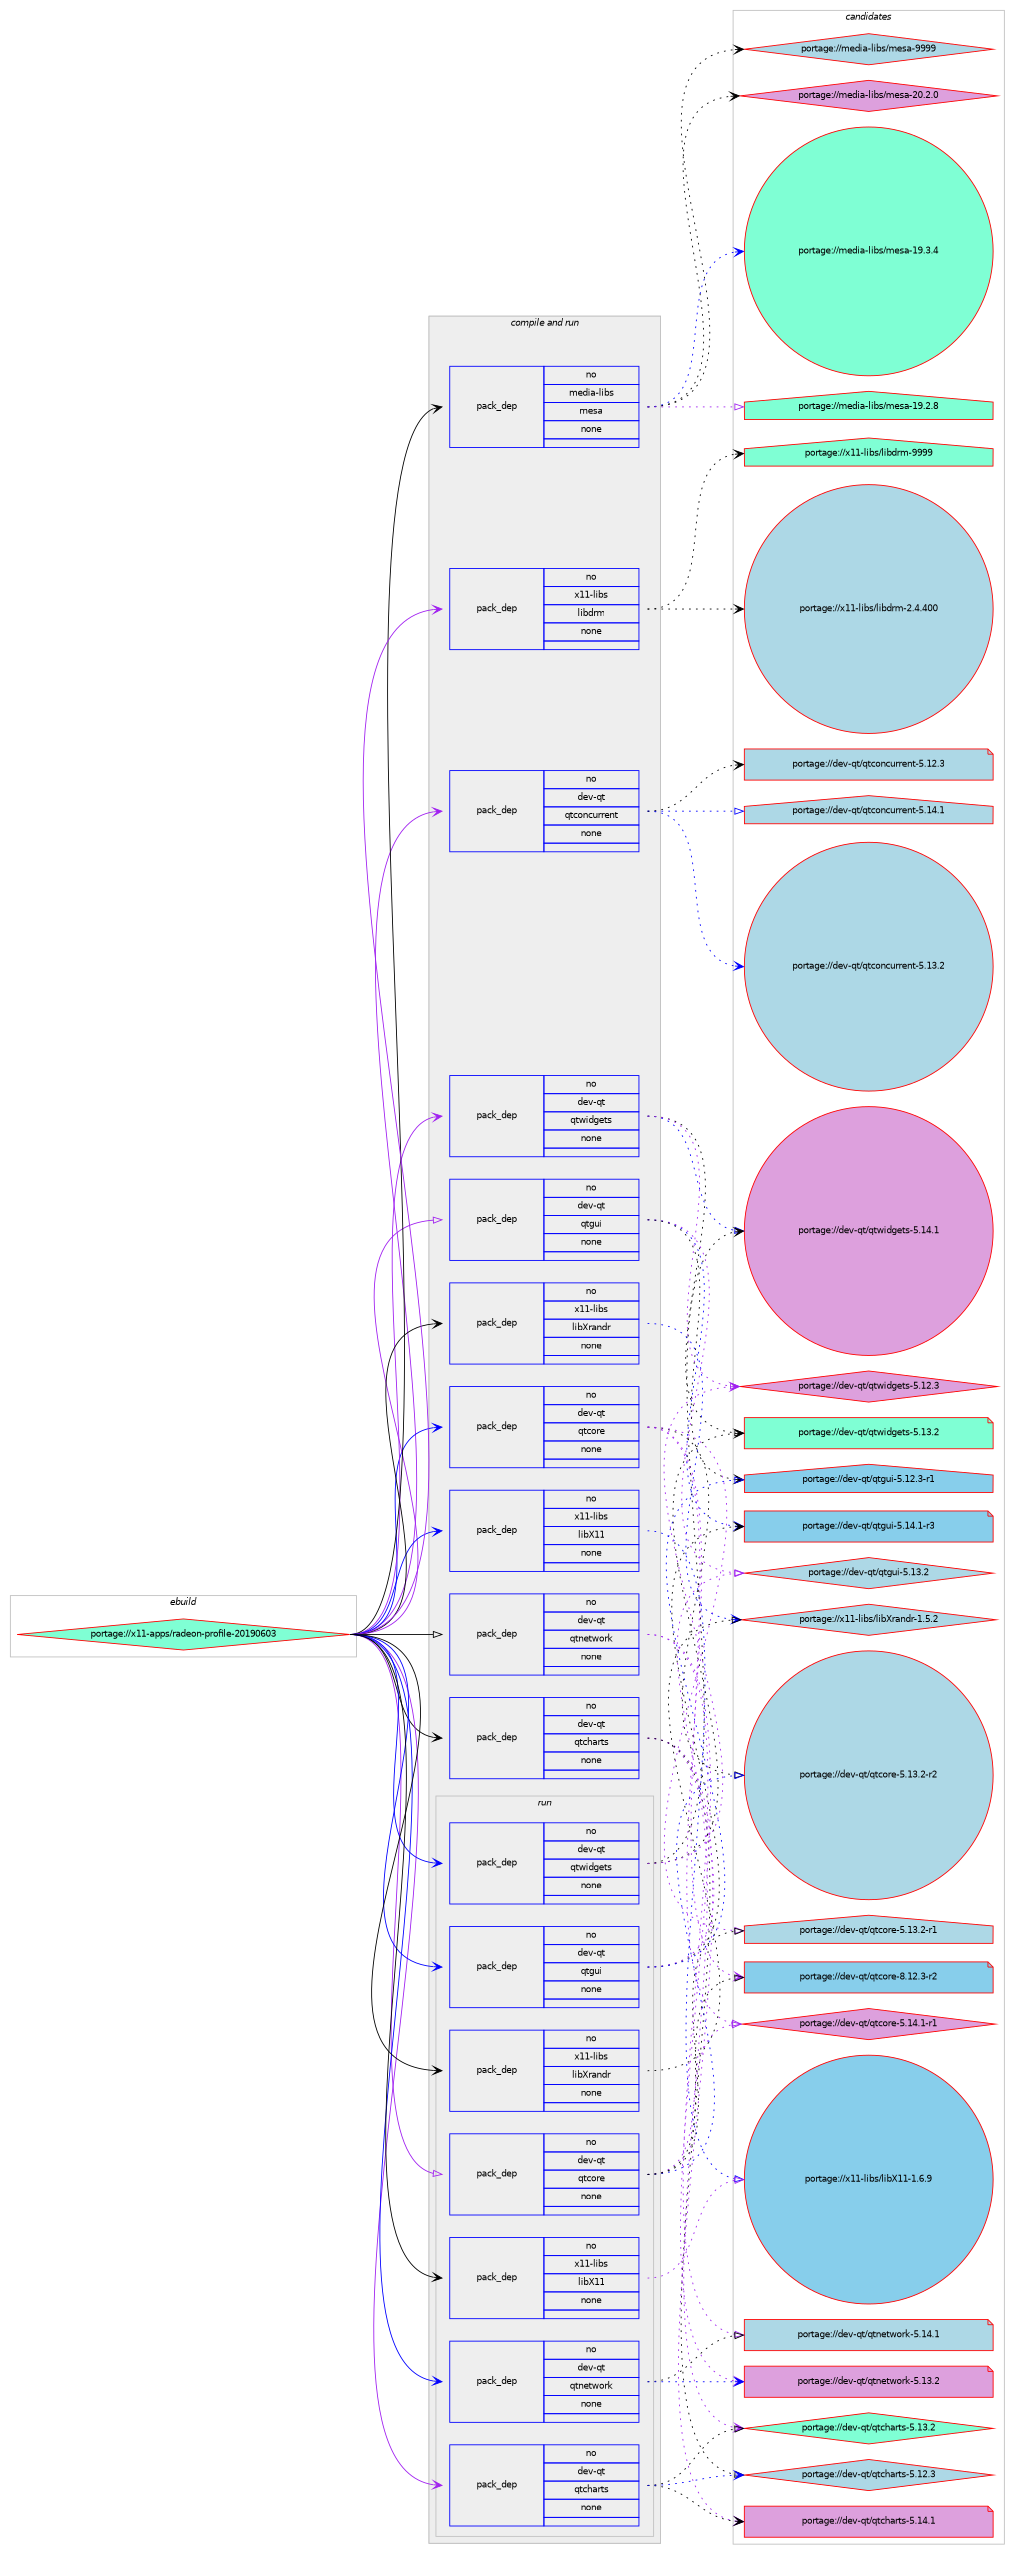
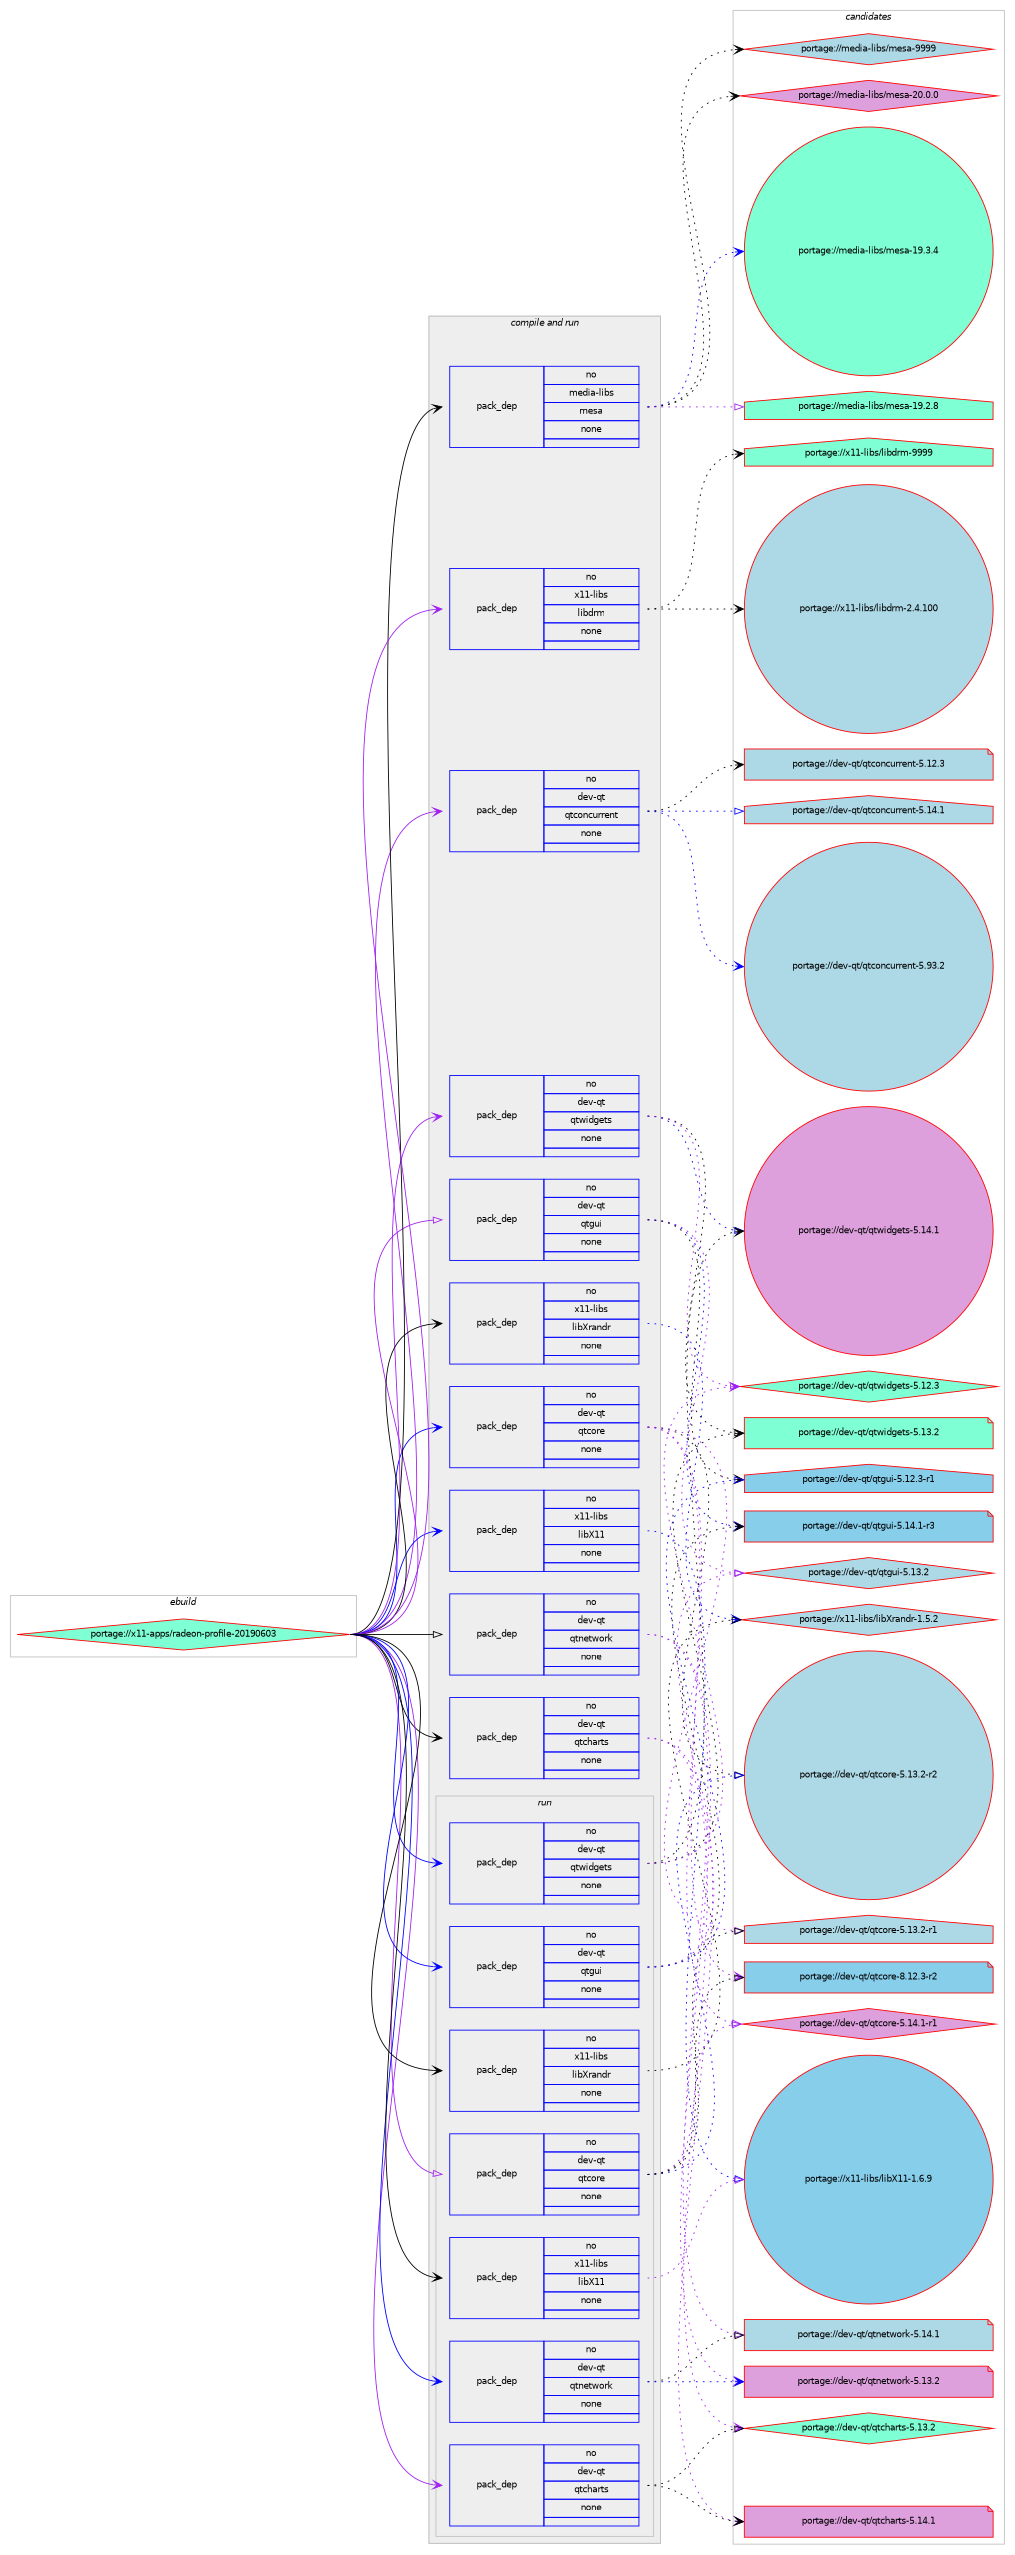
(869, 96) -> (869, 96)
(869, 609) -> (869, 609)
(869, 967) -> (869, 967)
(869, 1387) -> (869, 1387)
(869, 2475) -> none
